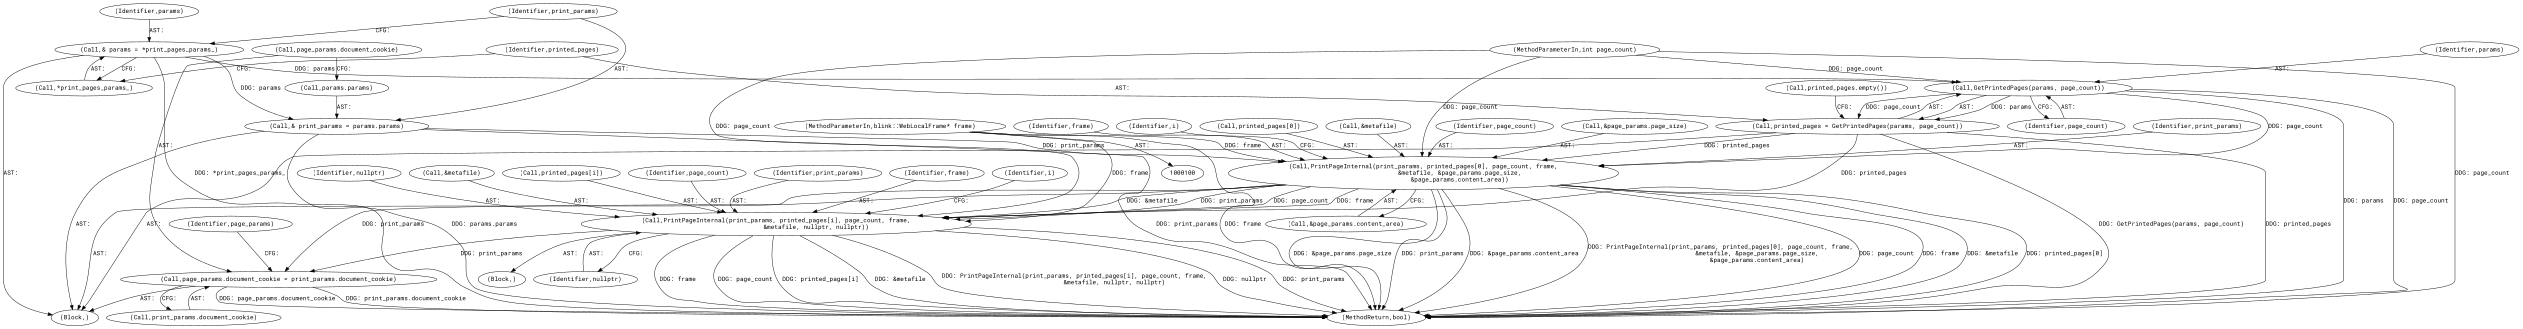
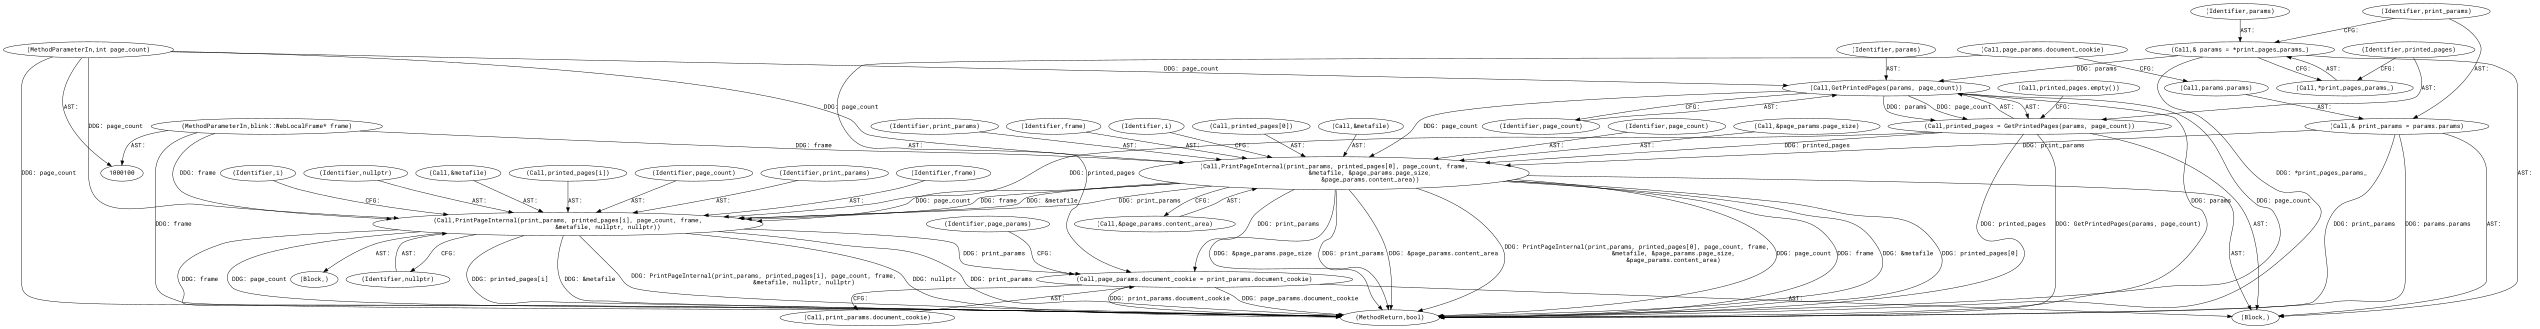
(239, 95) -> none
none -> (66, 116)
